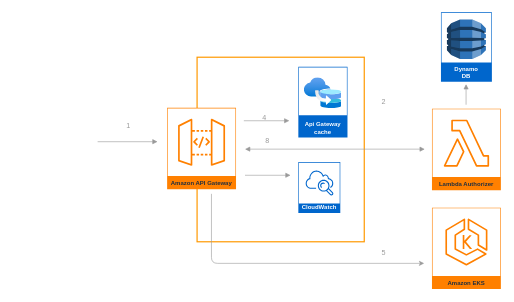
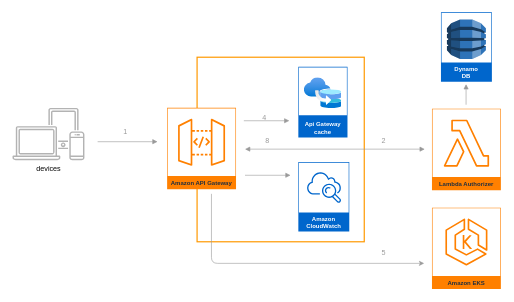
(384, 102) -> (384, 141)
(128, 126) -> (125, 132)
none -> (48, 134)
(320, 188) -> (324, 197)
